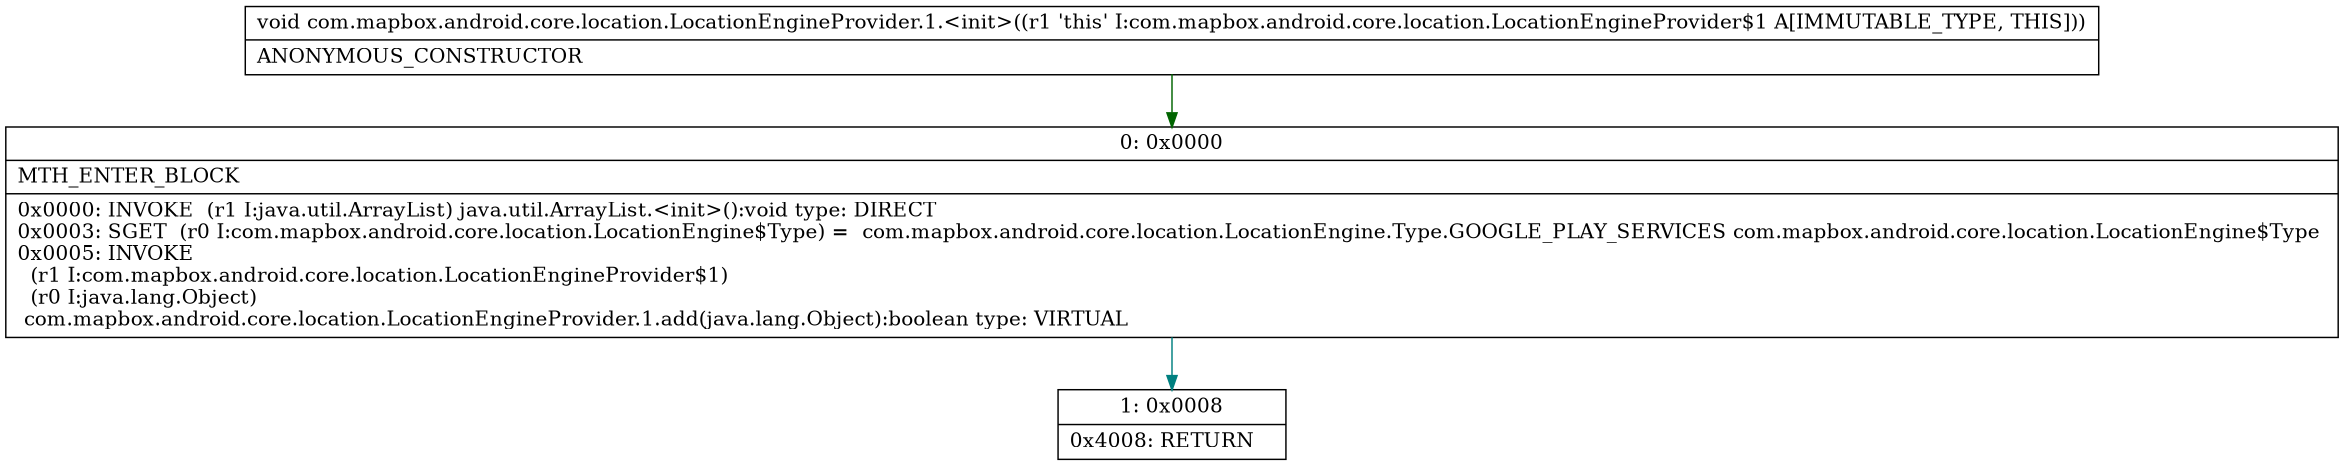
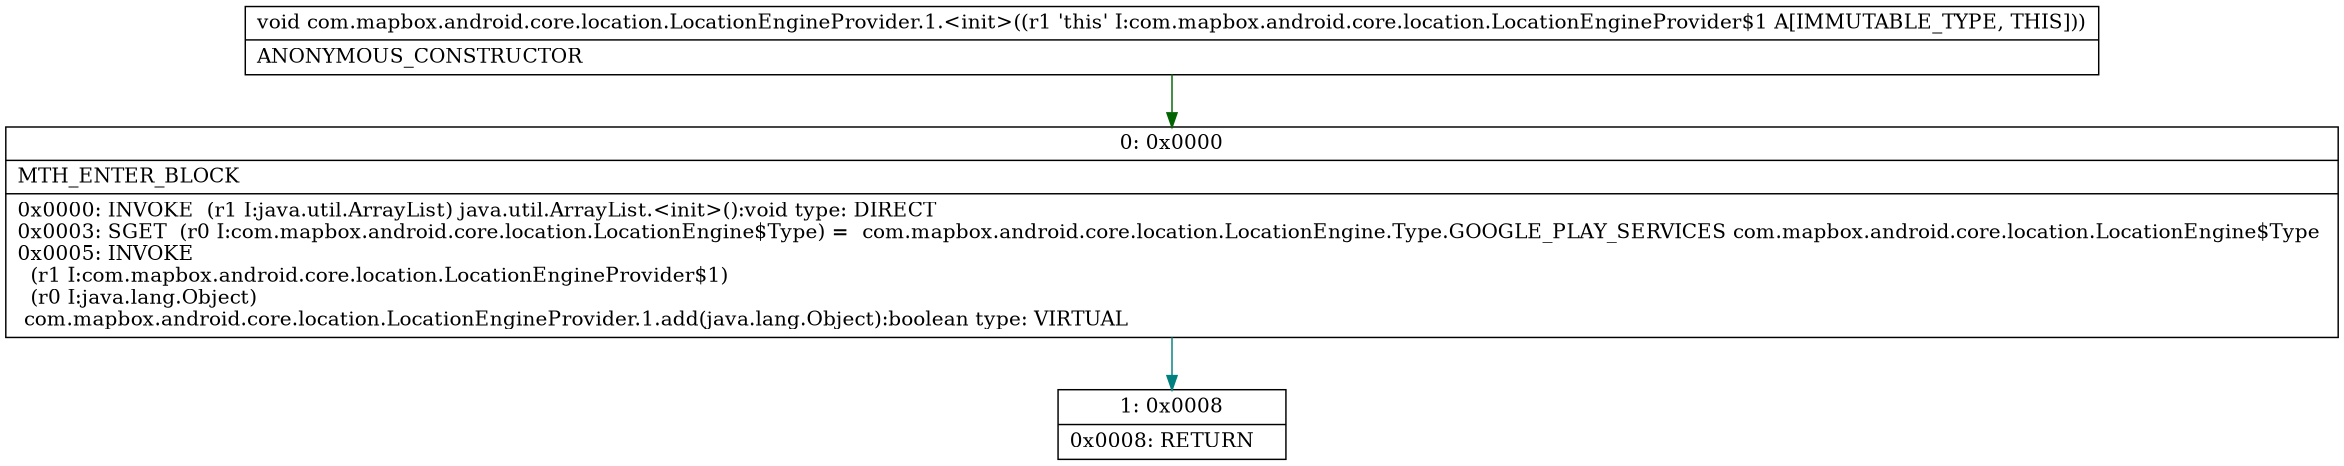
(1172, 441) -> (1172, 441)
